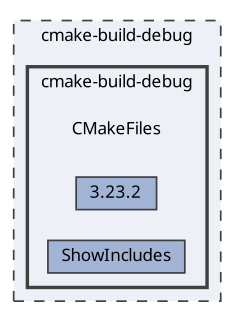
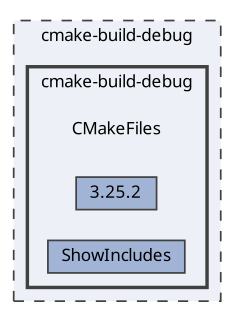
(116, 193) -> (116, 193)
